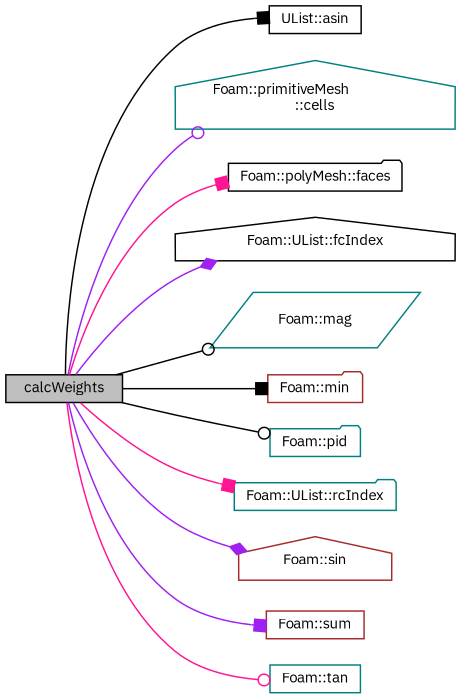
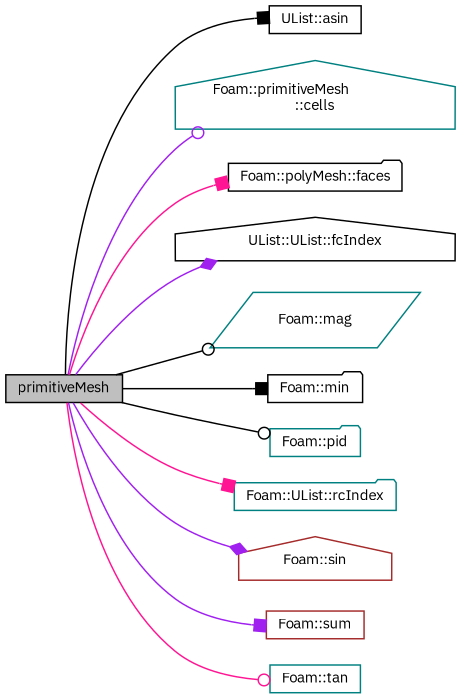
(315, 241) -> (315, 241)
(64, 389) -> (64, 389)
(315, 389) -> (315, 389)
